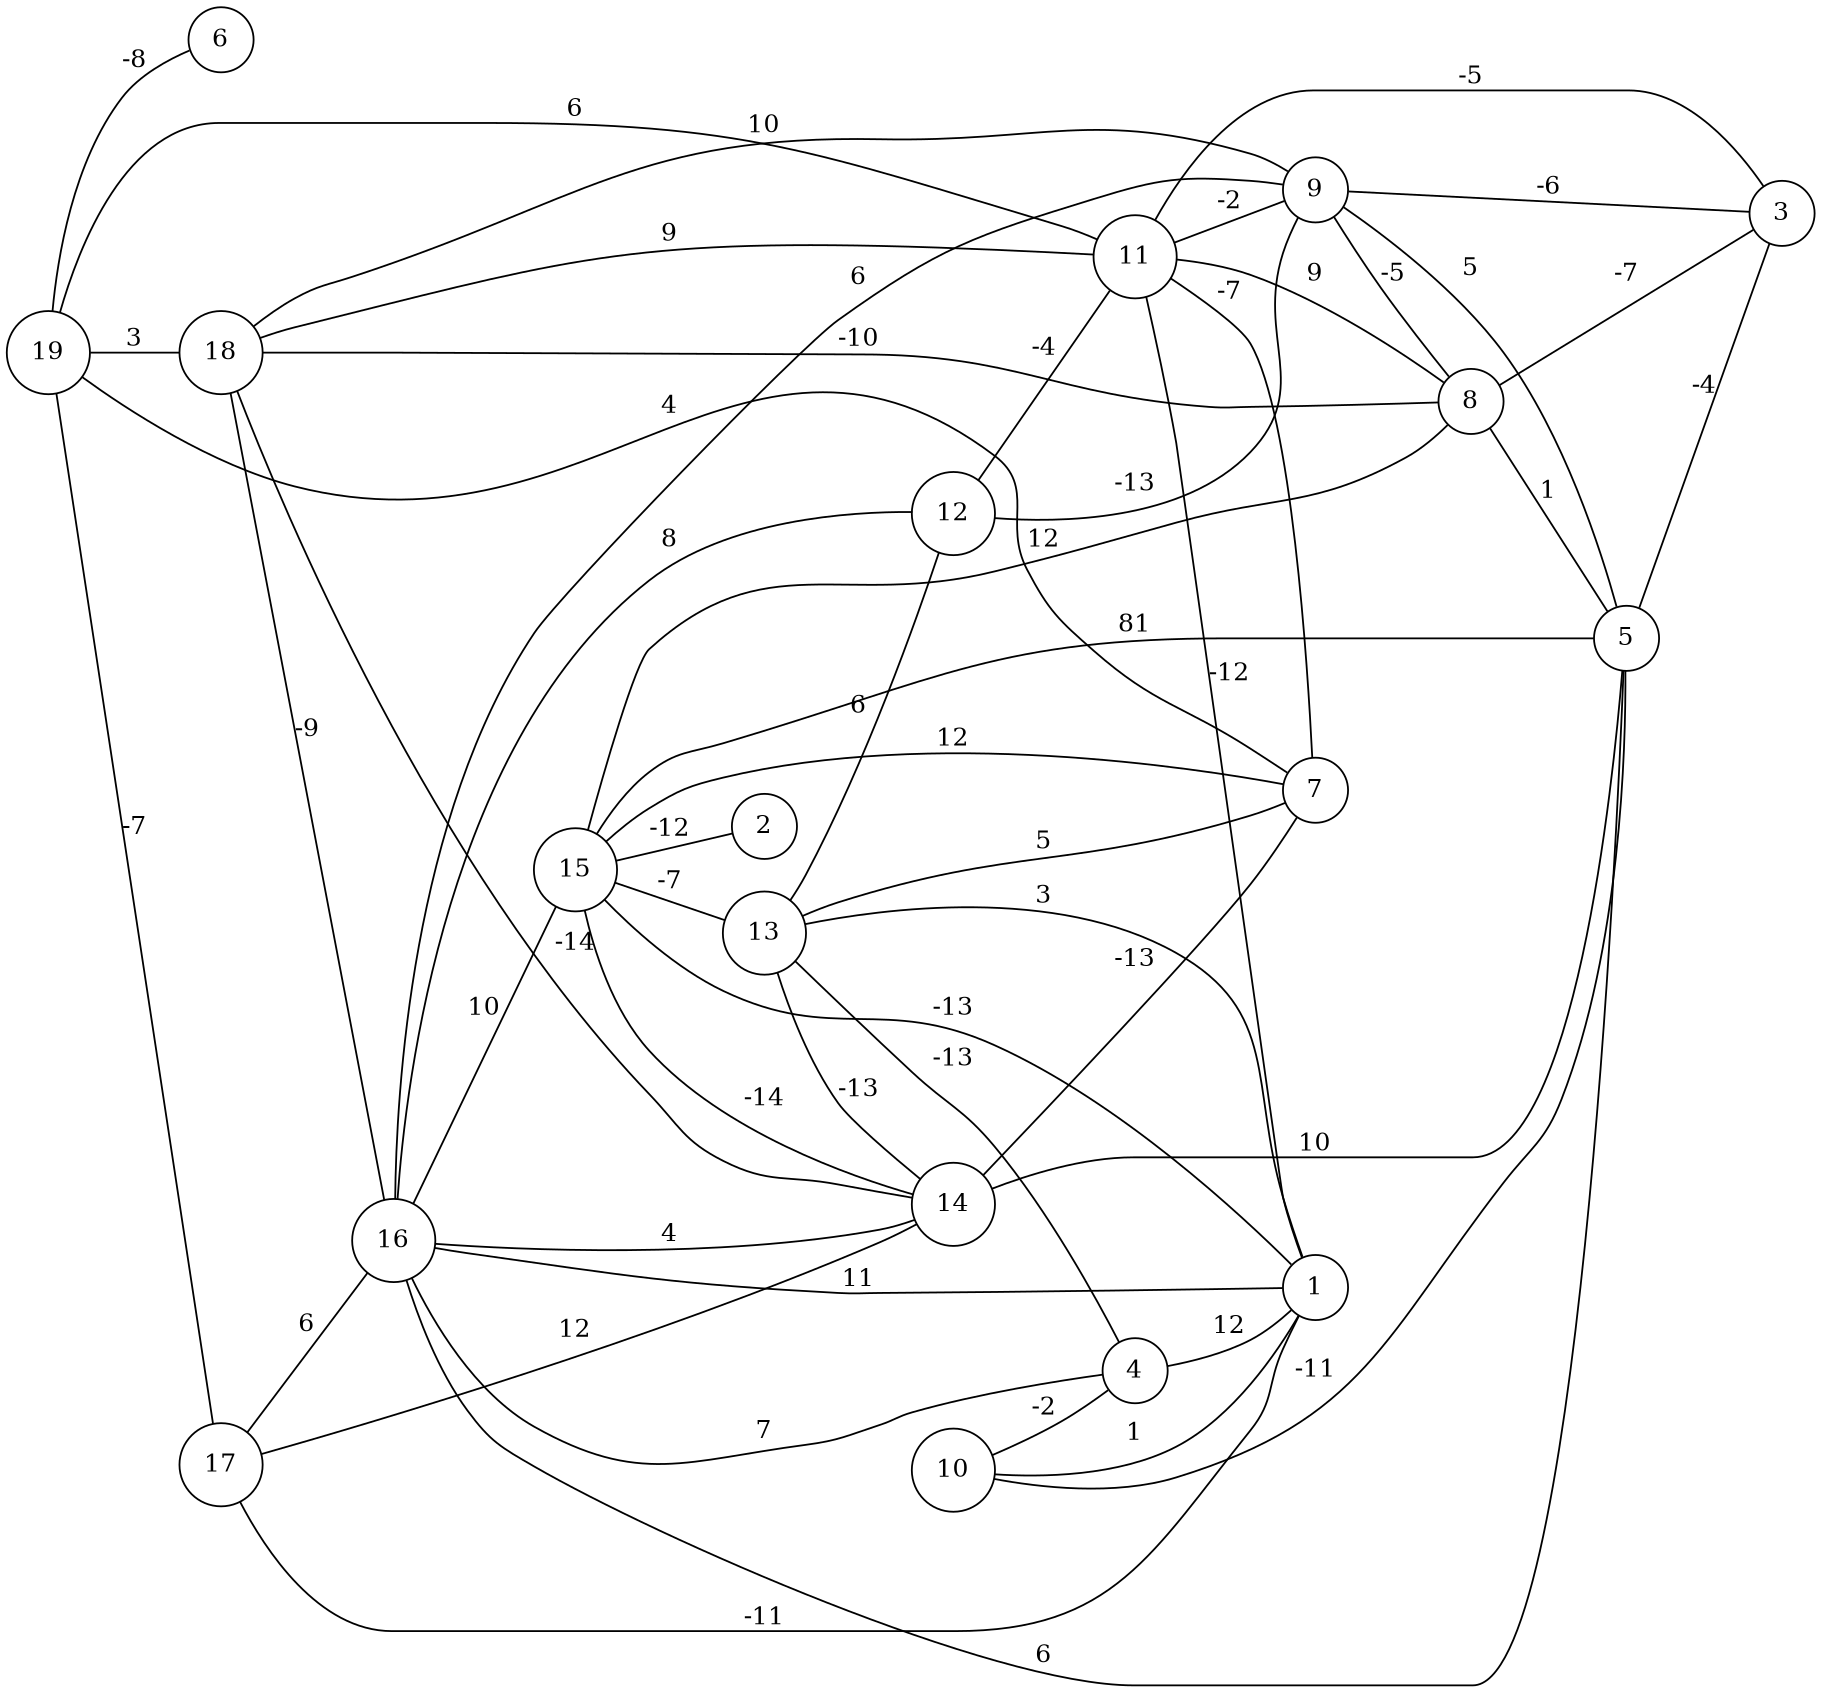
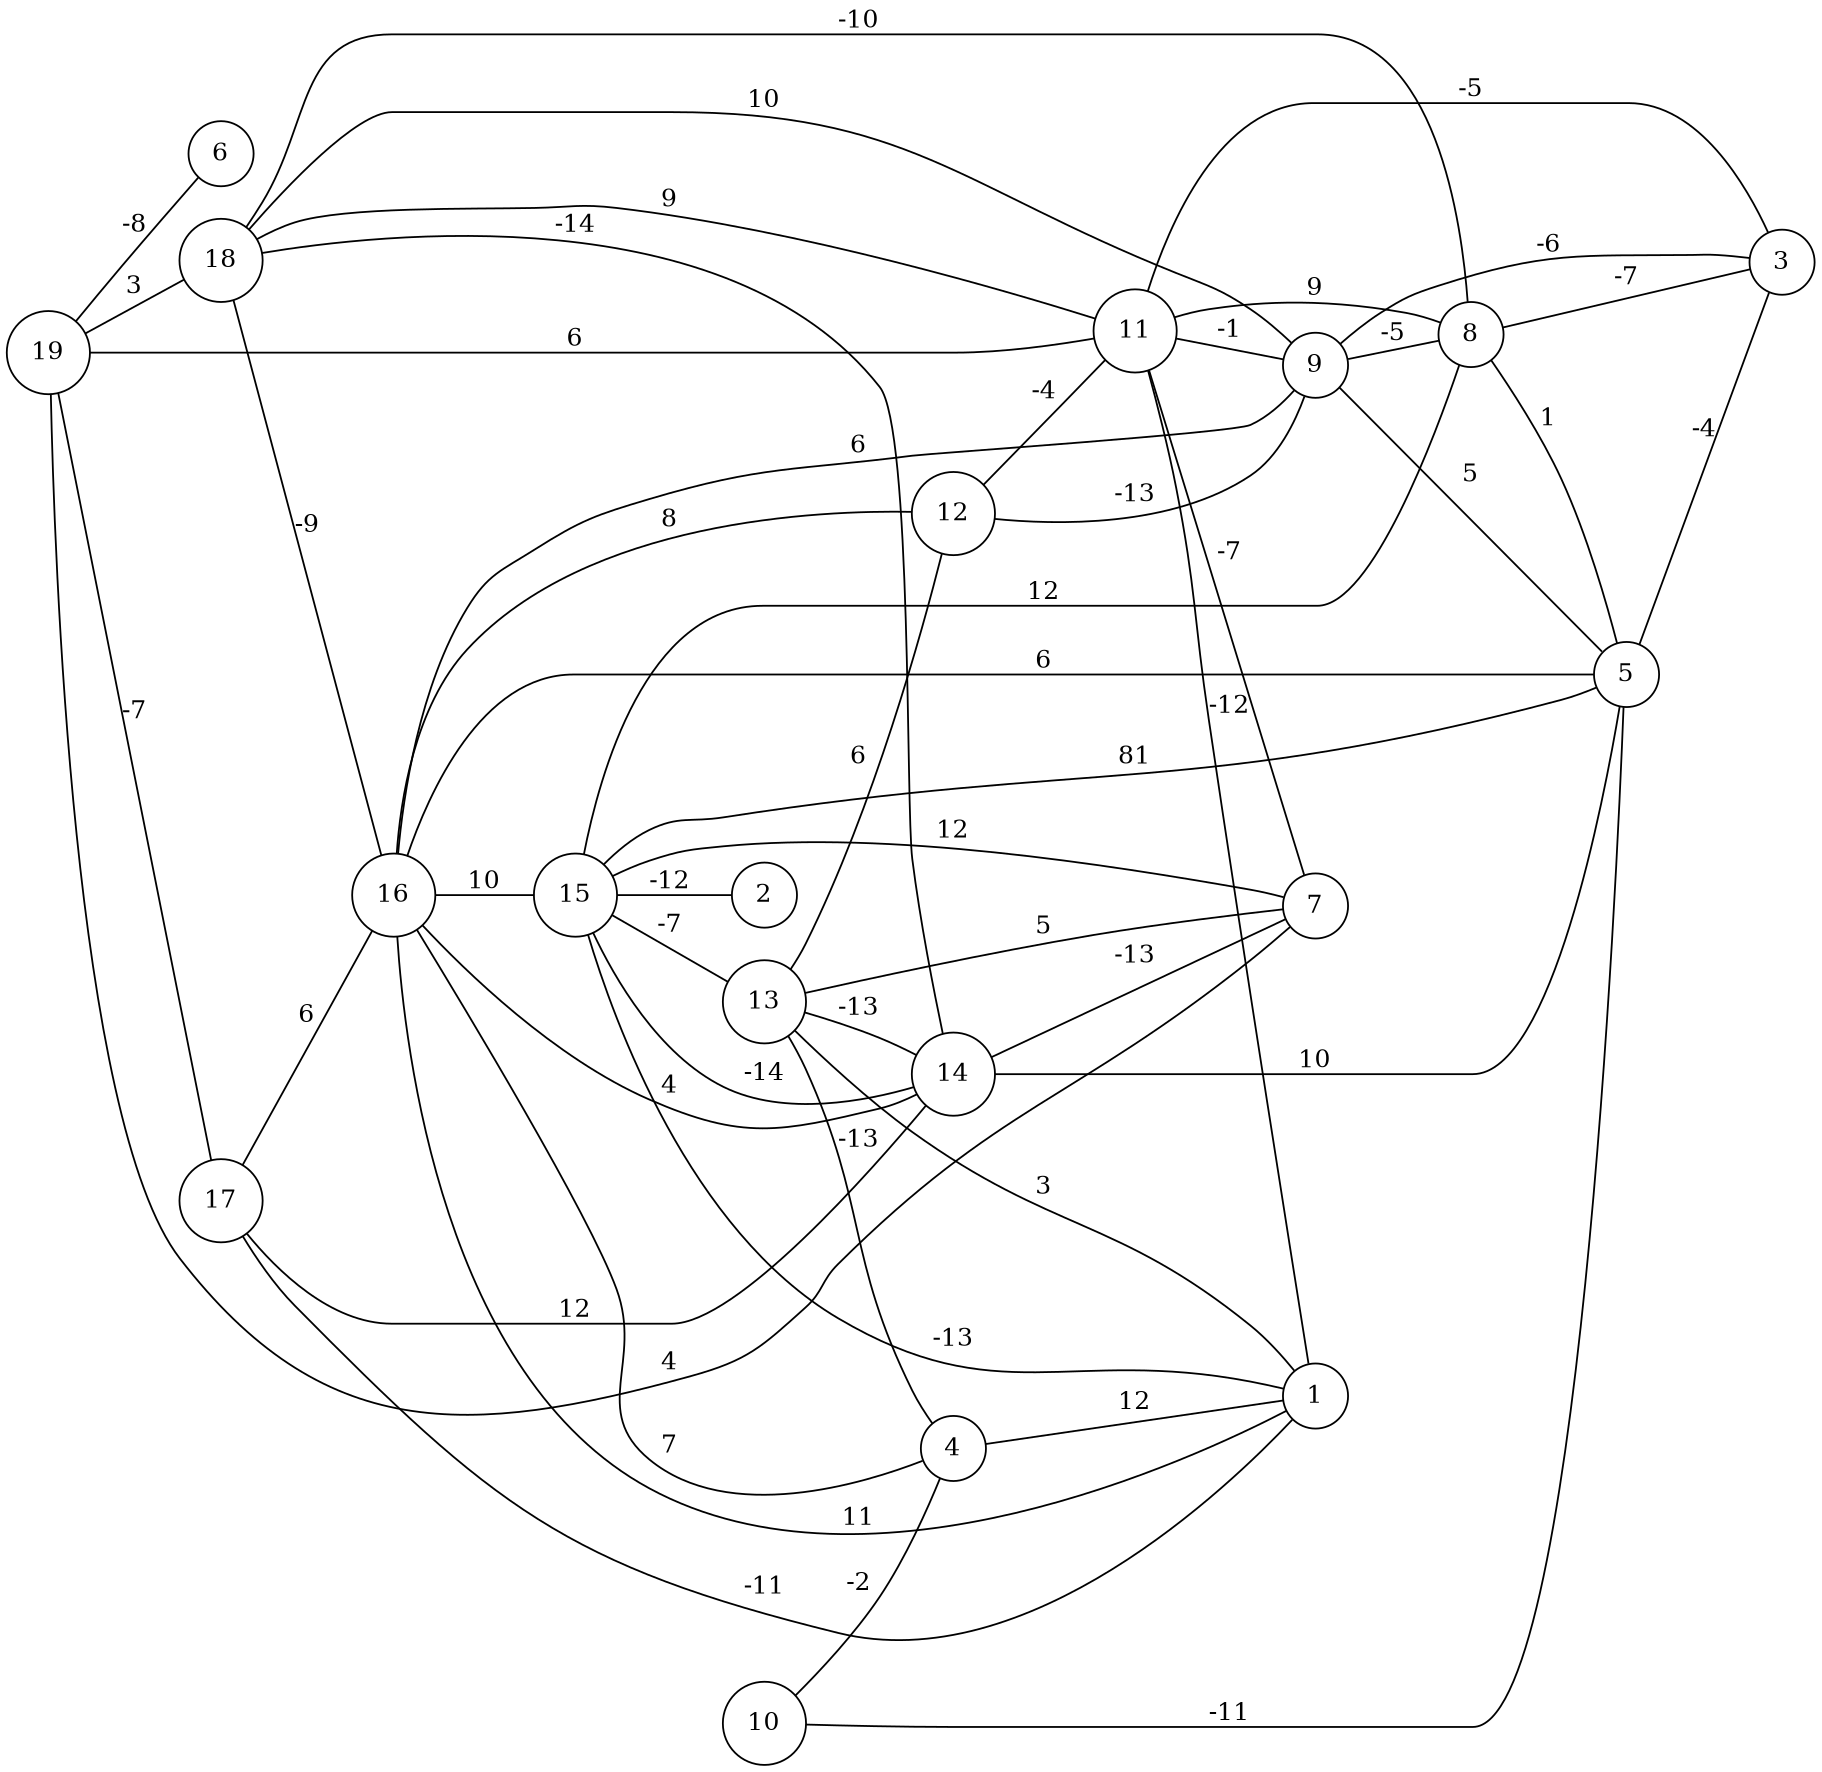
(1230, 202) -> (1230, 330)
(1174, 1448) -> none
